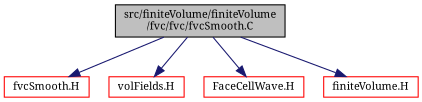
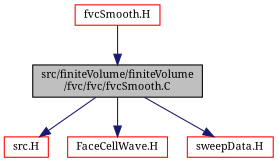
(121, 55) -> (118, 40)
(147, 87) -> (26, 147)
(371, 87) -> (230, 147)
